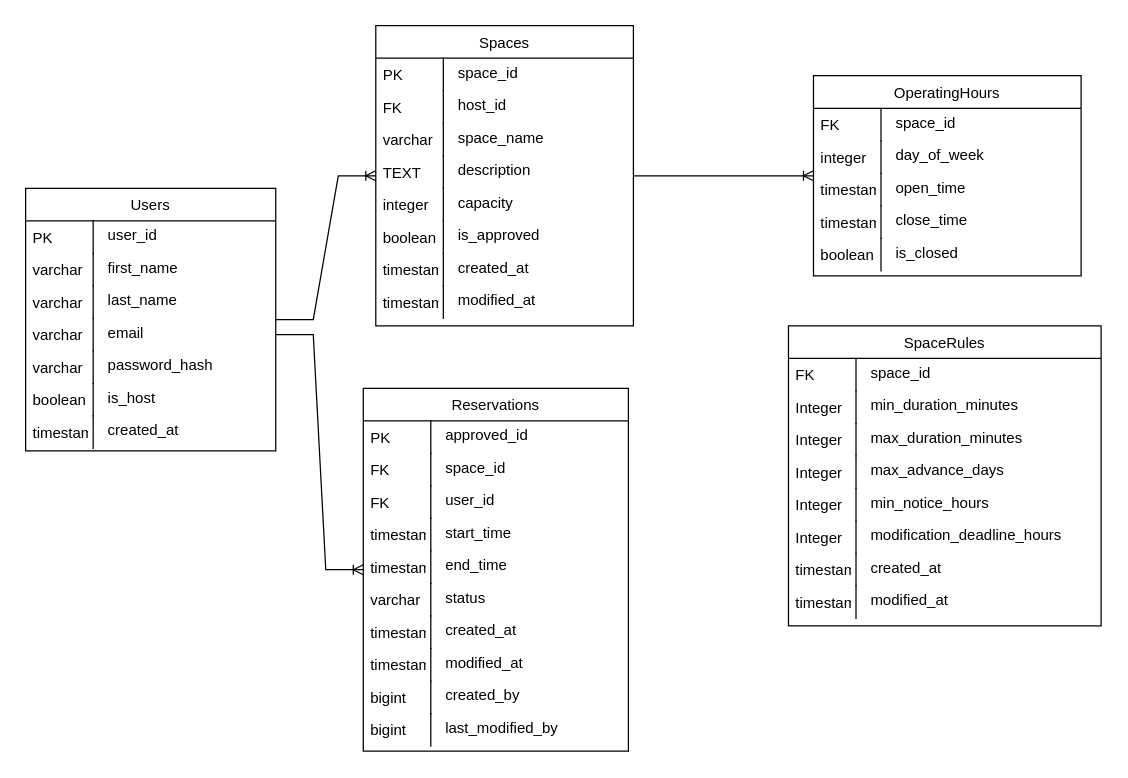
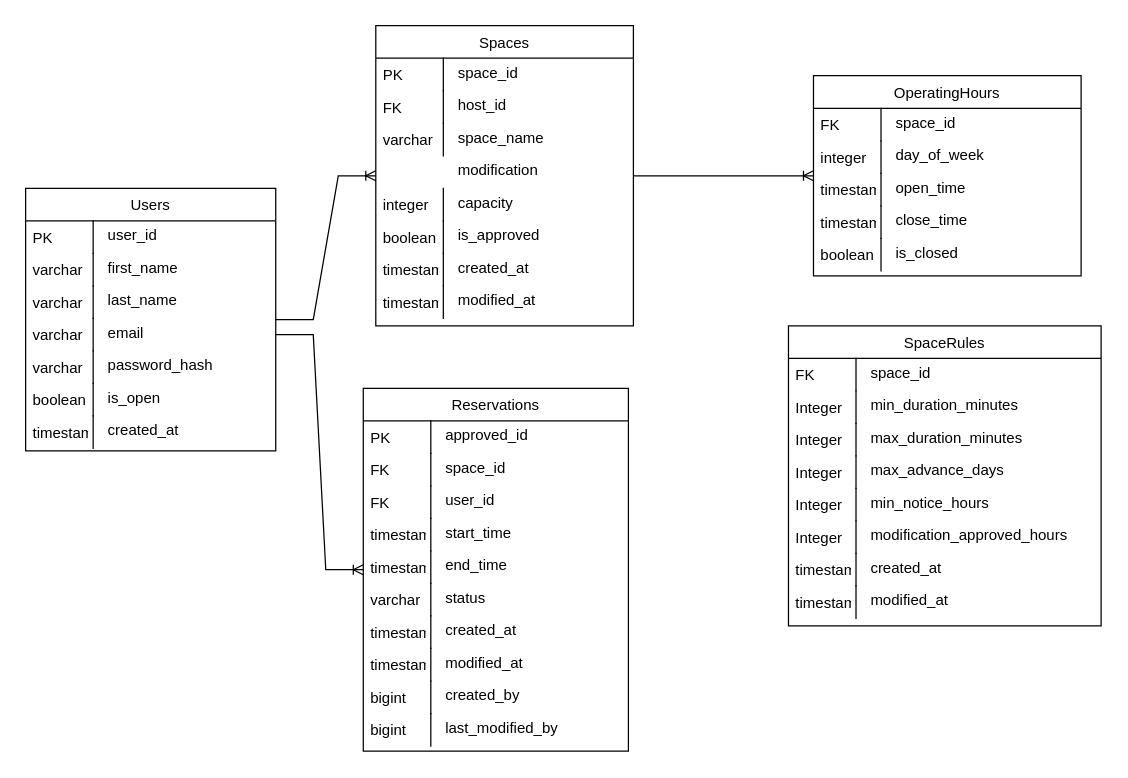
(500, 170) -> (502, 170)
(409, 172) -> none
(135, 398) -> (135, 398)
(974, 535) -> (978, 535)
